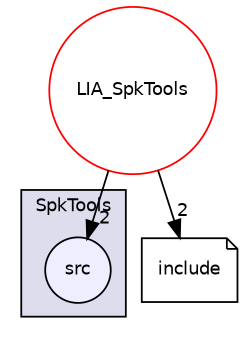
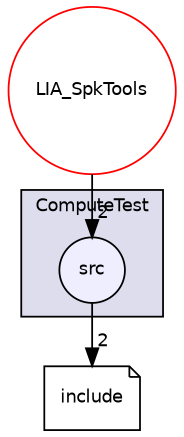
(166, 196) -> (92, 328)
(74, 207) -> (92, 207)
